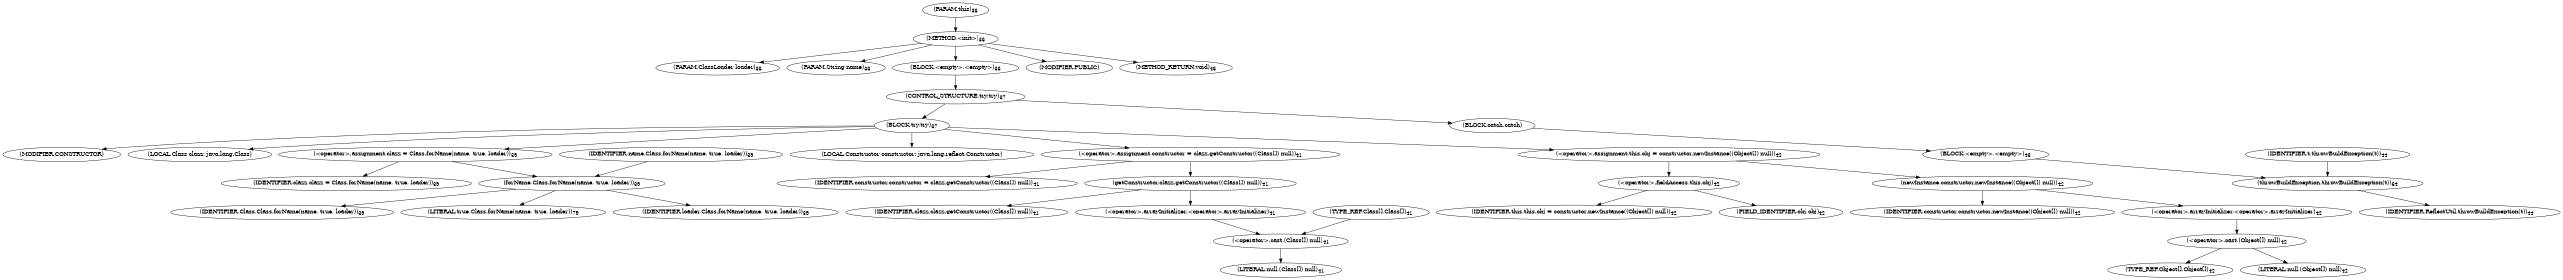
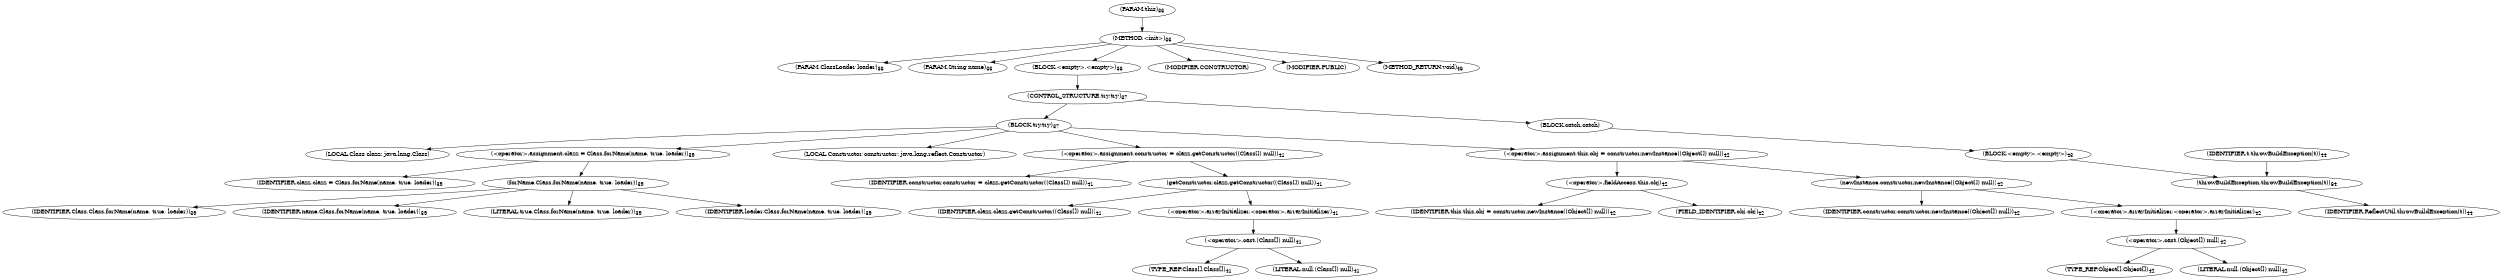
(490, 131) -> (1172, 52)
(623, 168) -> (463, 198)
(576, 212) -> (639, 212)
(1328, 226) -> (1224, 255)
